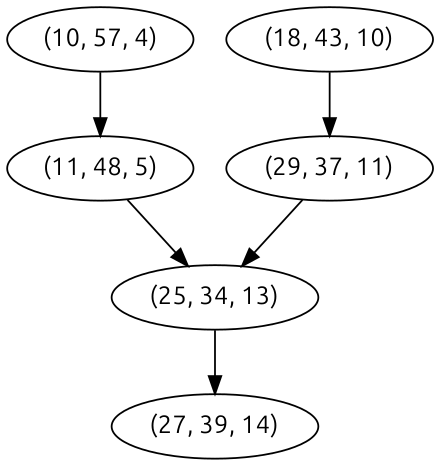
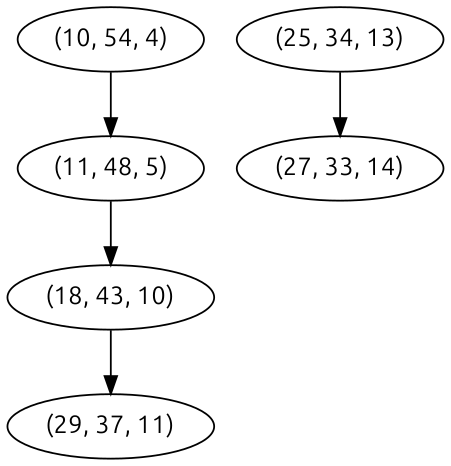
(100, 39) -> (111, 39)
(152, 226) -> (111, 224)
(278, 226) -> none
(215, 426) -> (340, 168)
